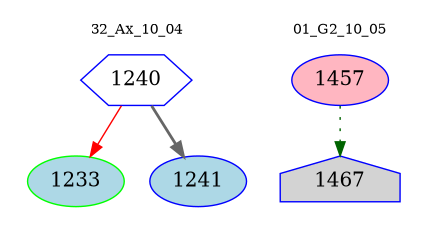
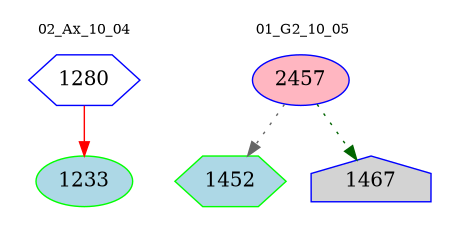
(137, 30) -> (84, 30)
(136, 80) -> (84, 80)
(340, 80) -> (301, 80)
(198, 181) -> none
none -> (231, 181)
